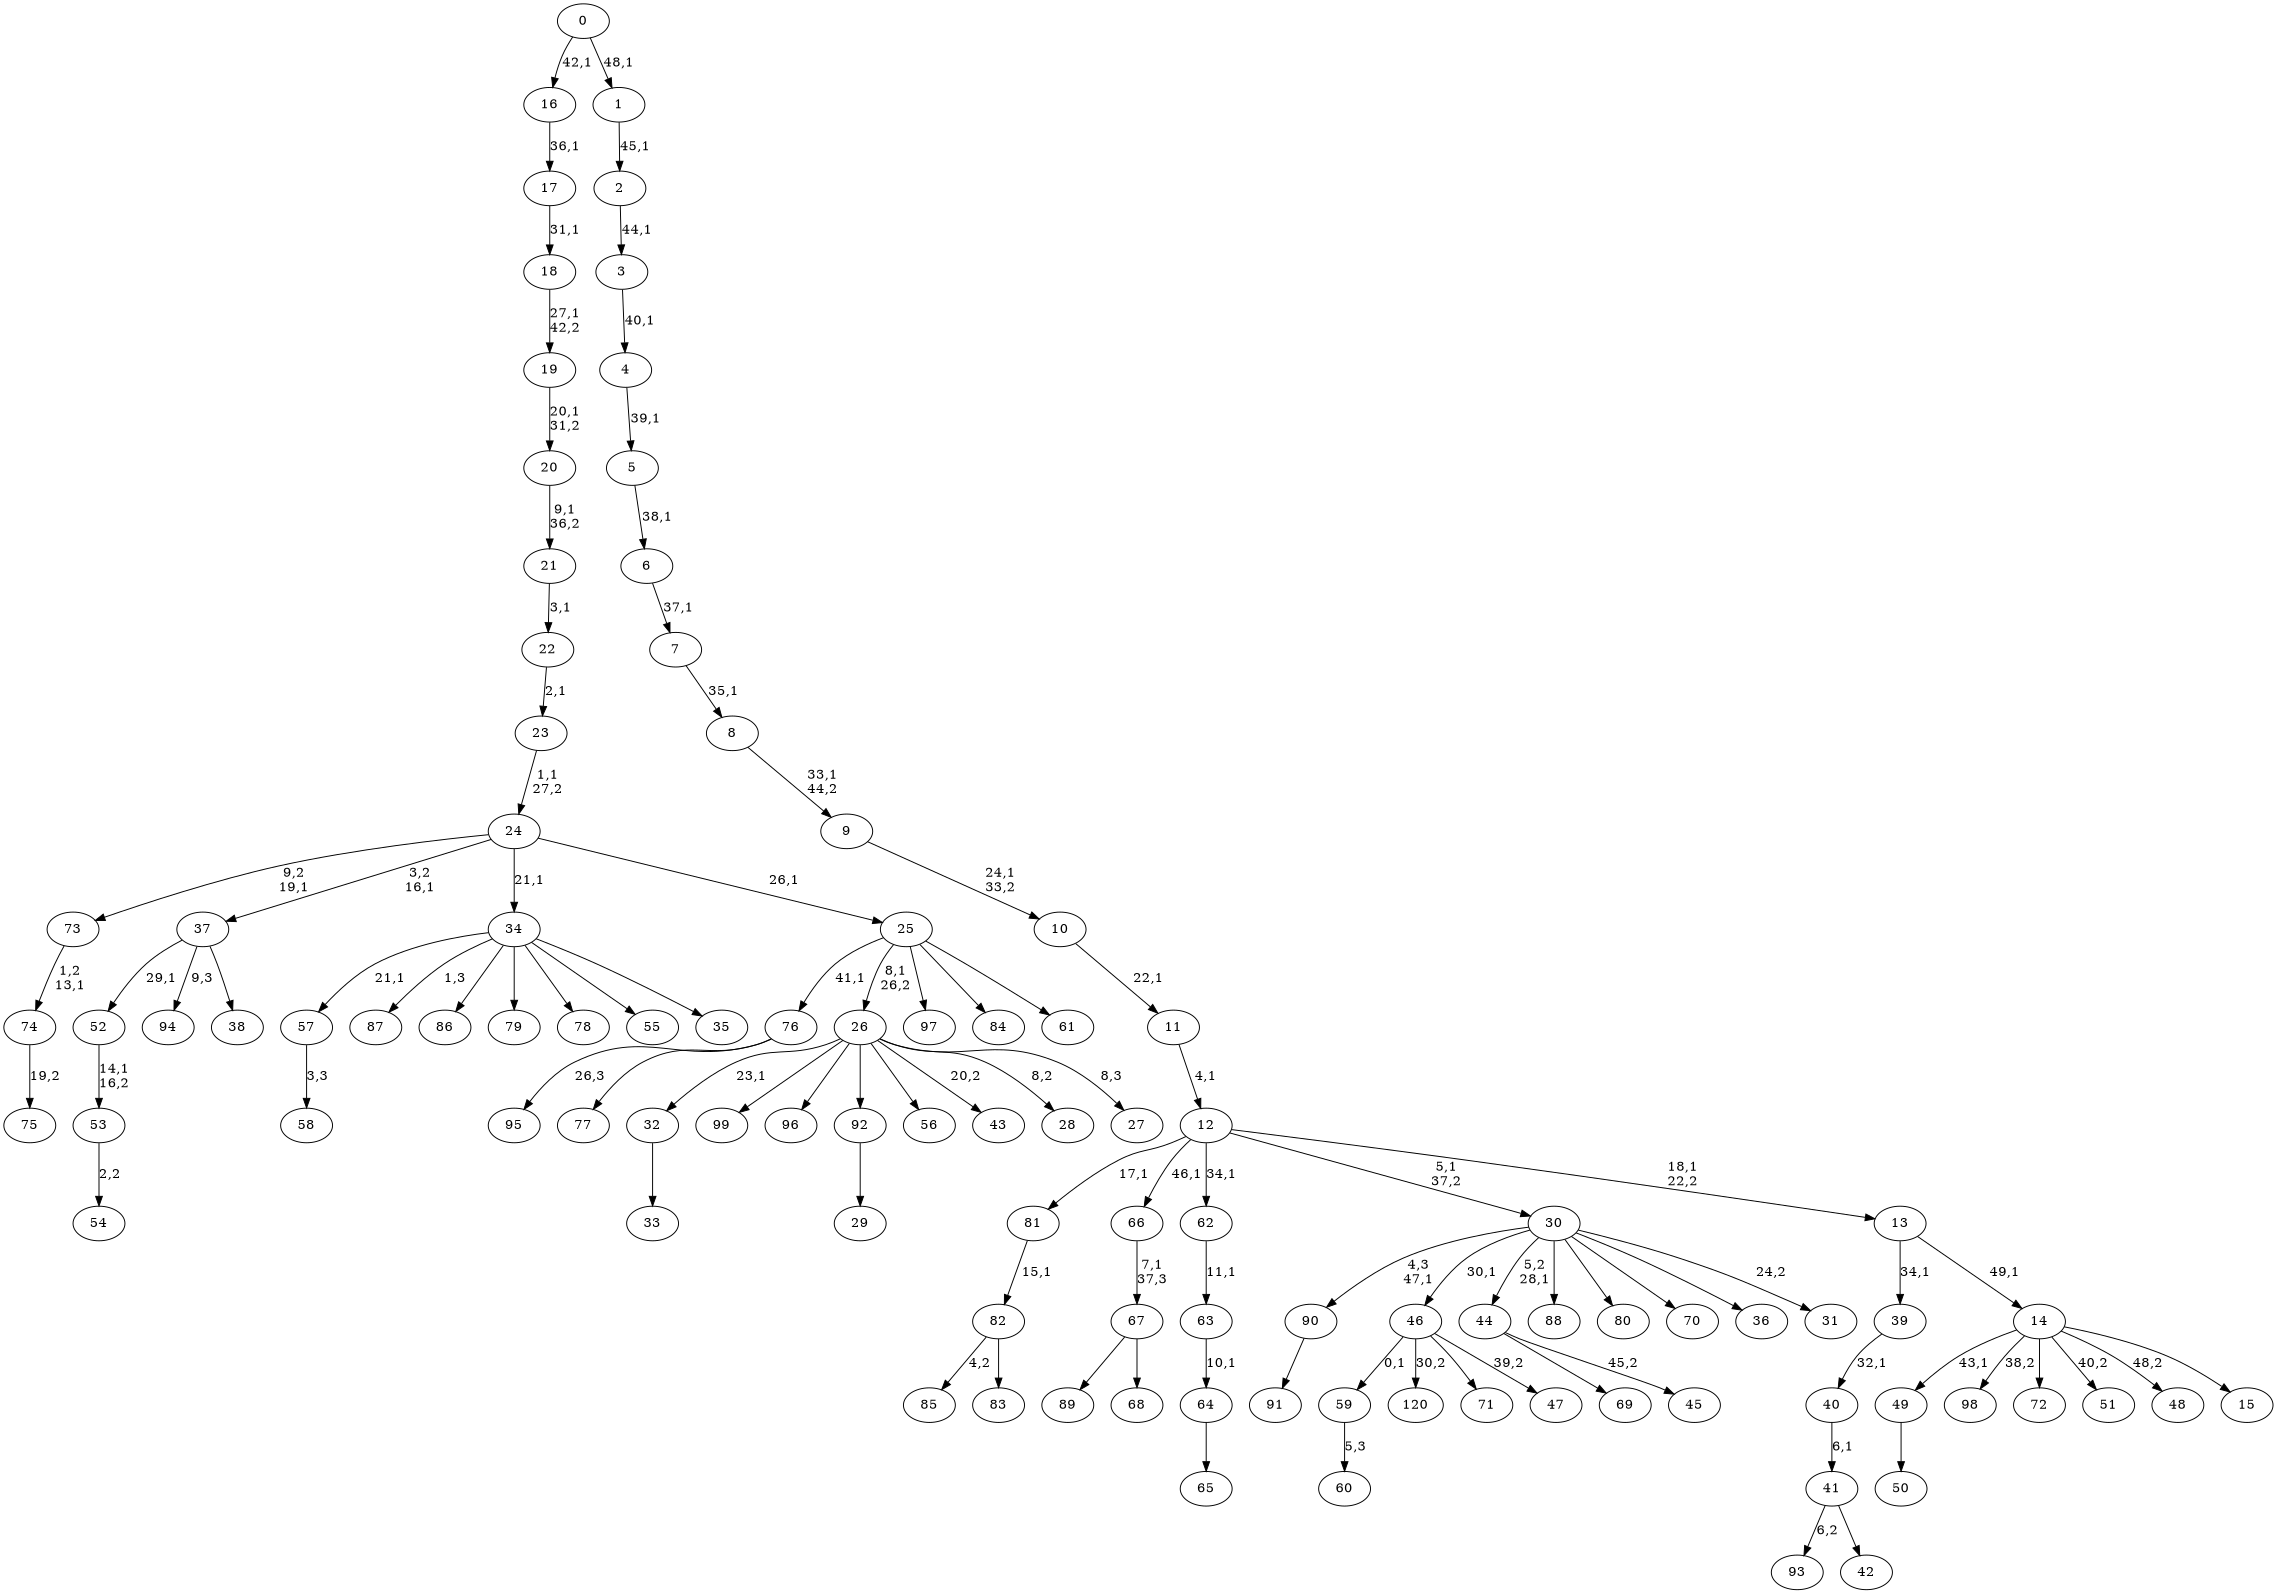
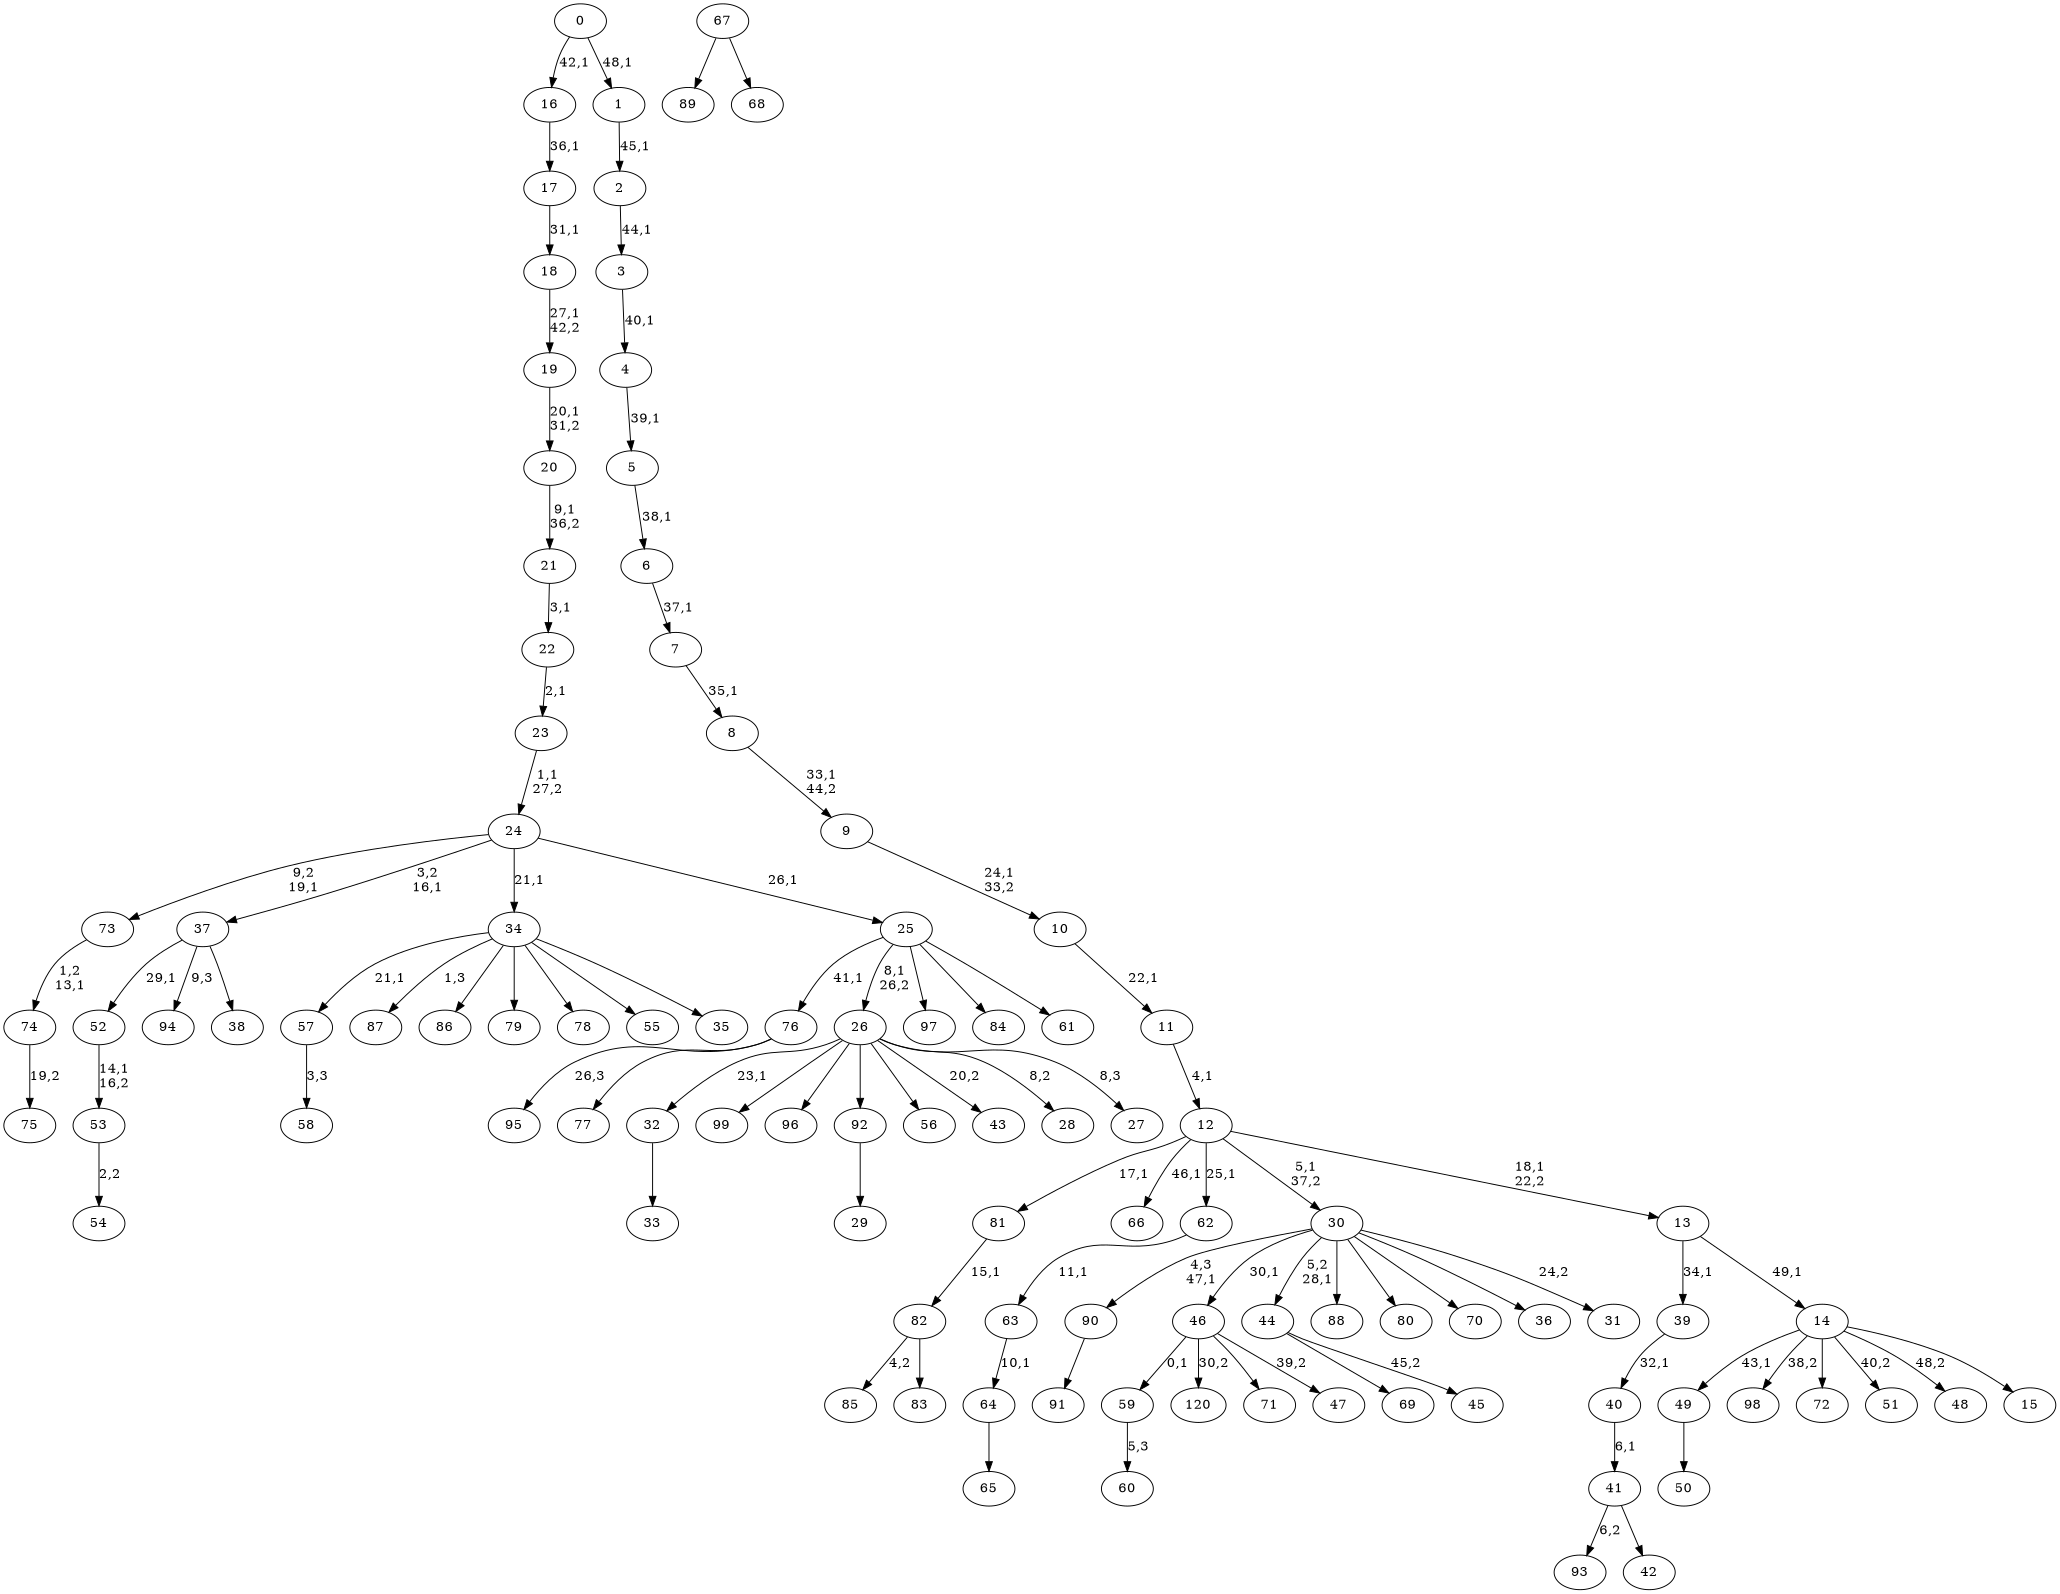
(1222, 1174) -> (1222, 1174)
(1137, 1268) -> none
